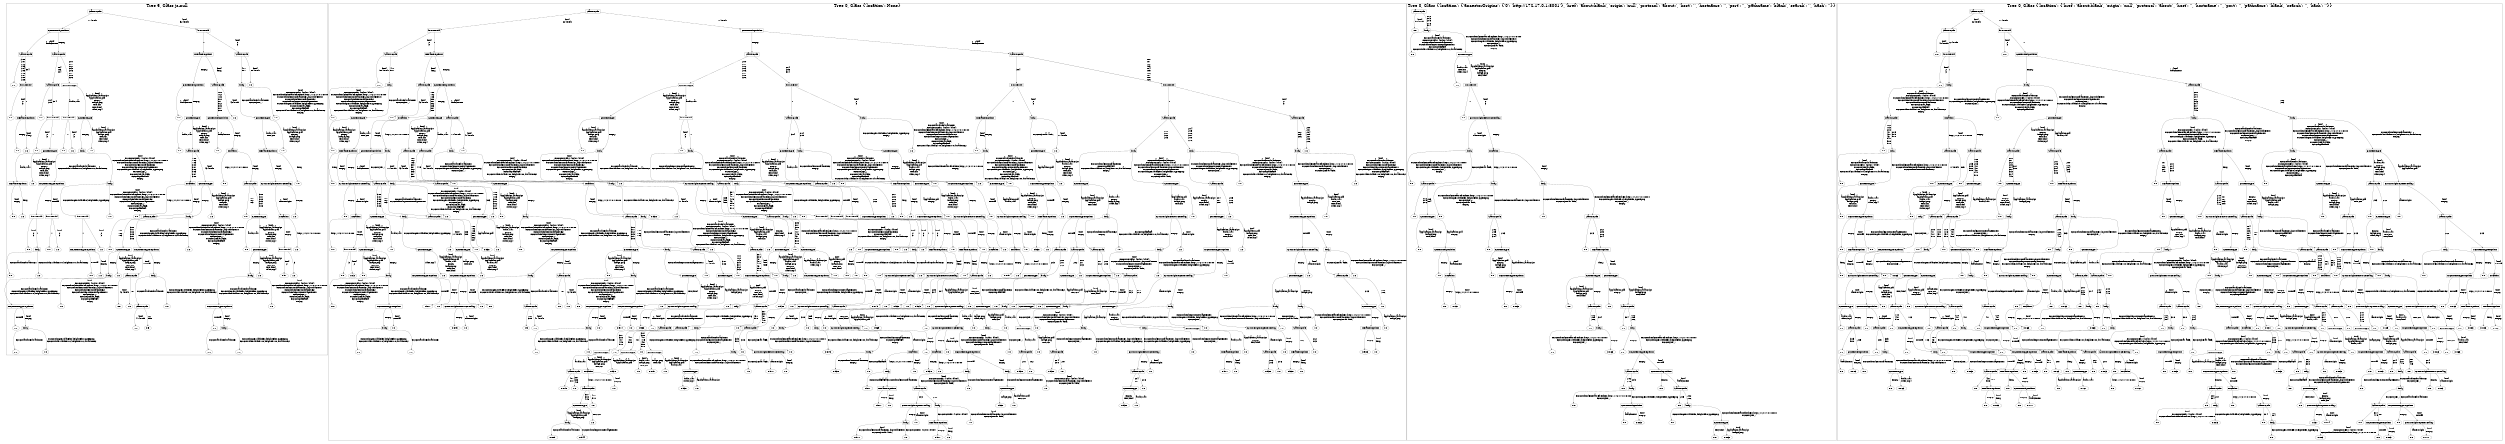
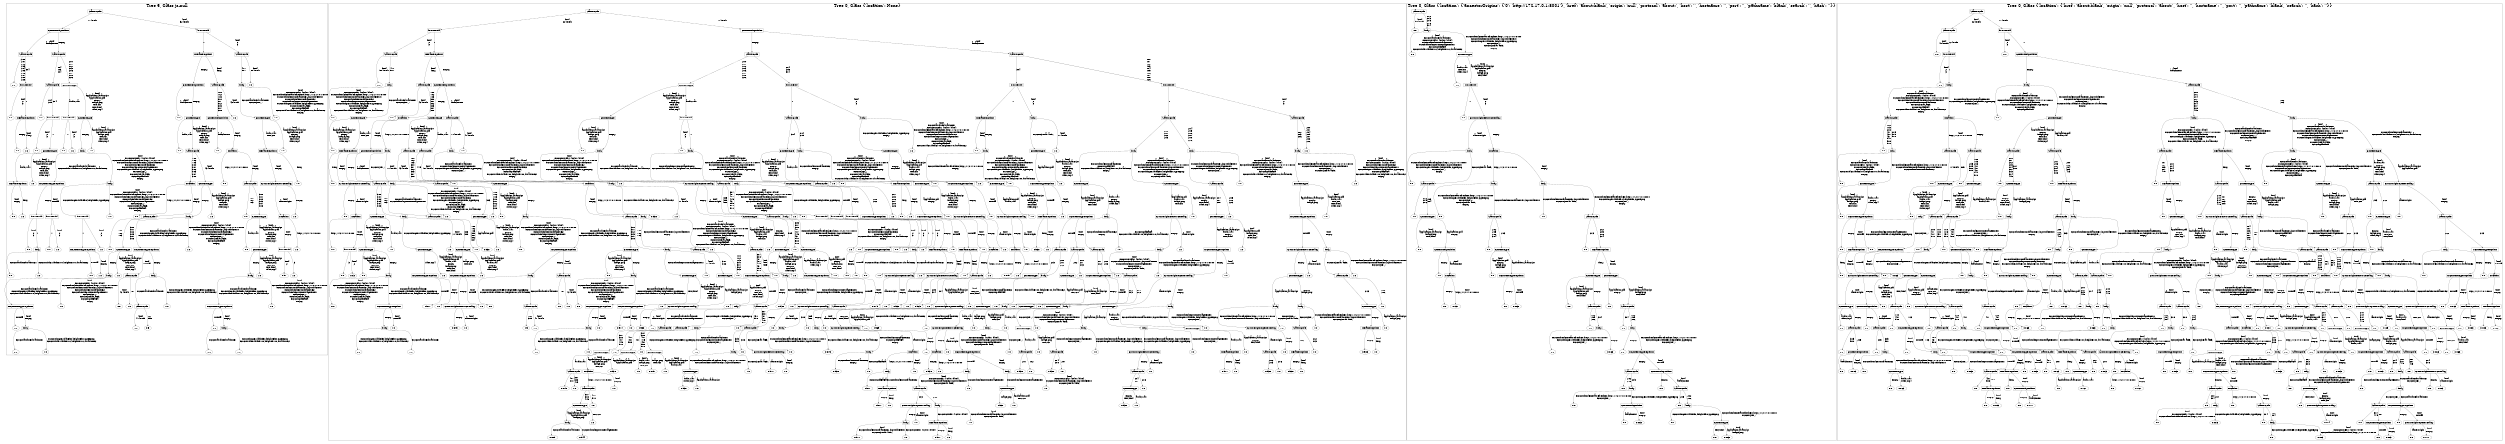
(2315, 423) -> none
